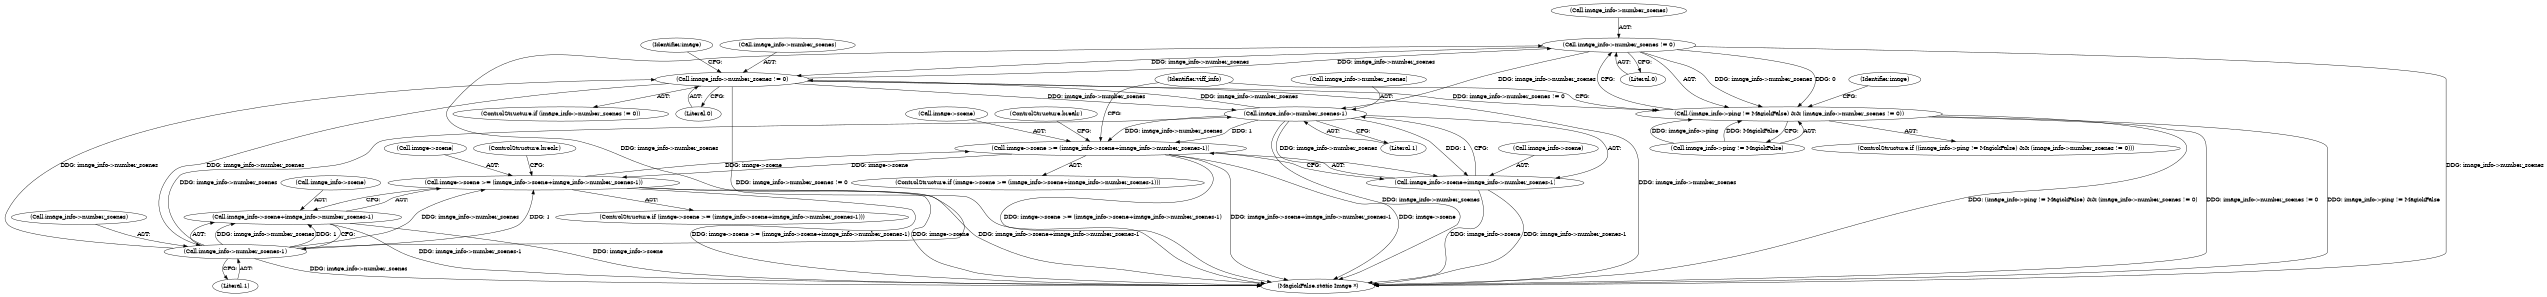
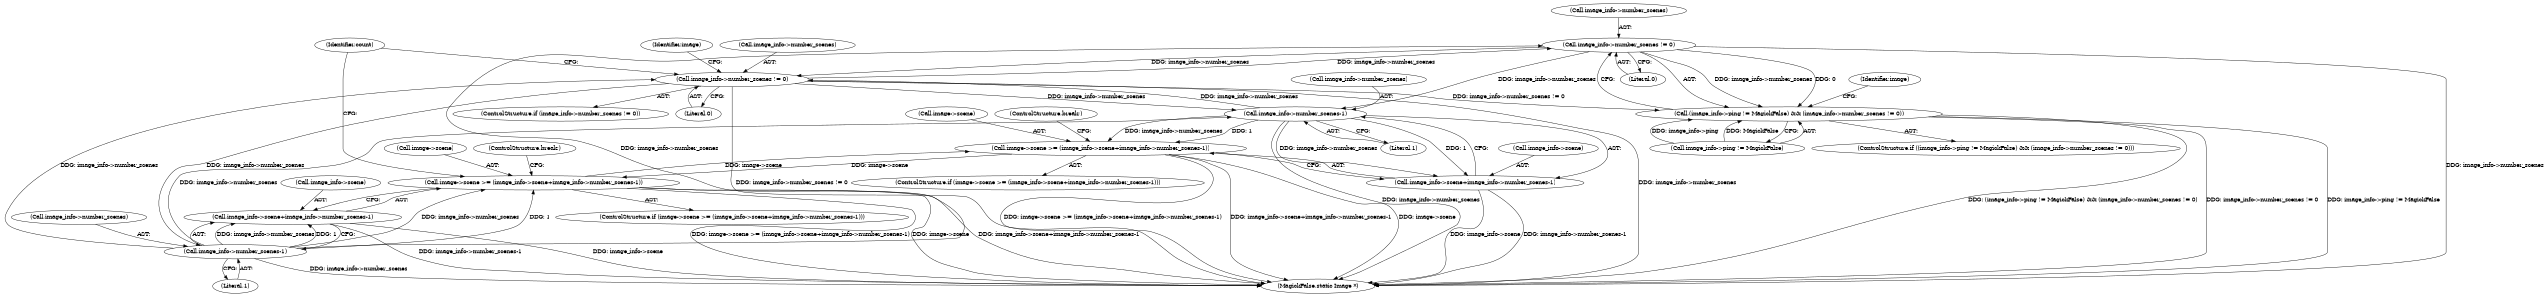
none -> (350, 45)
(1194, 80) -> none
